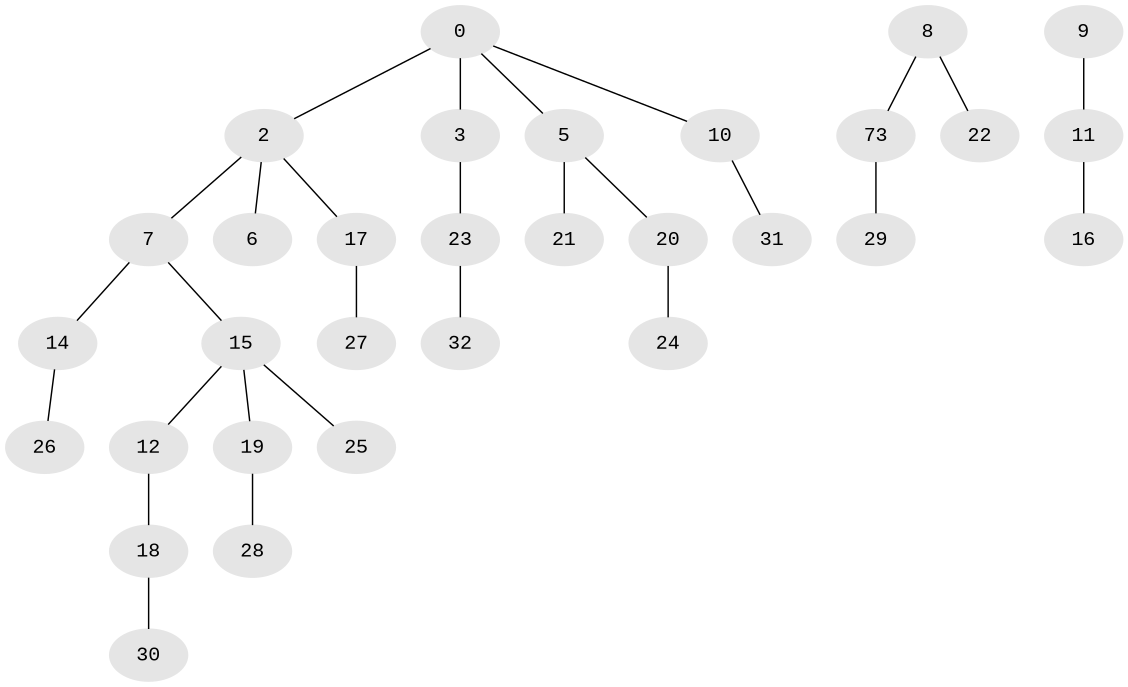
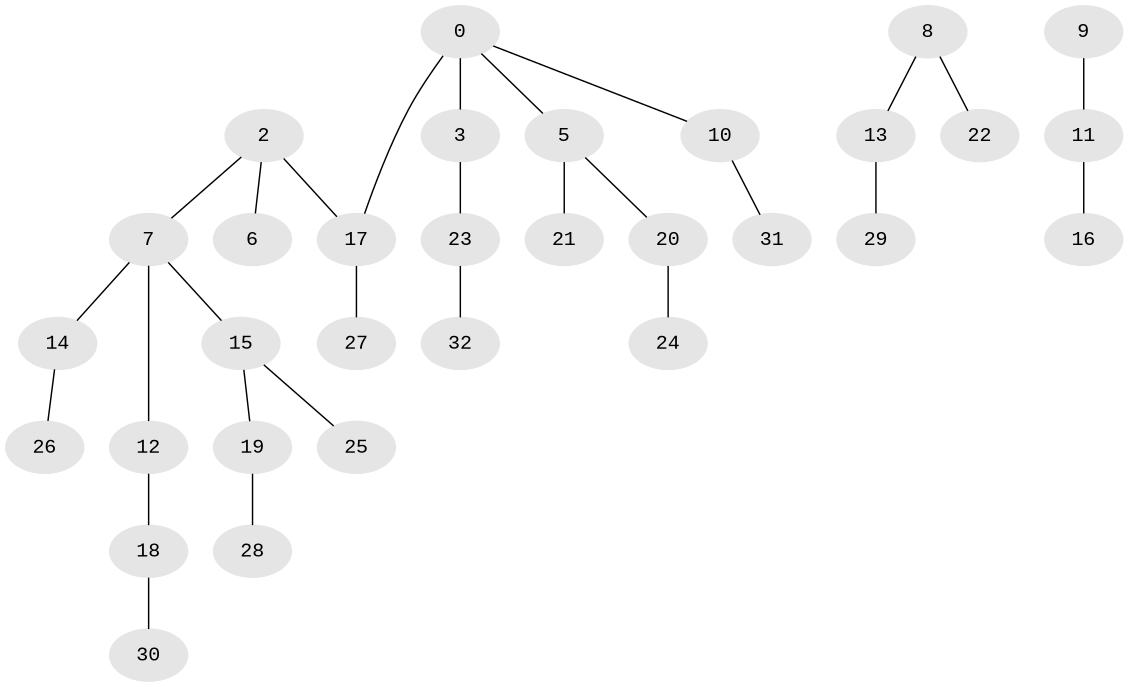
(362, 84) -> (398, 132)
(876, 136) -> (876, 136)
(195, 395) -> (149, 343)
